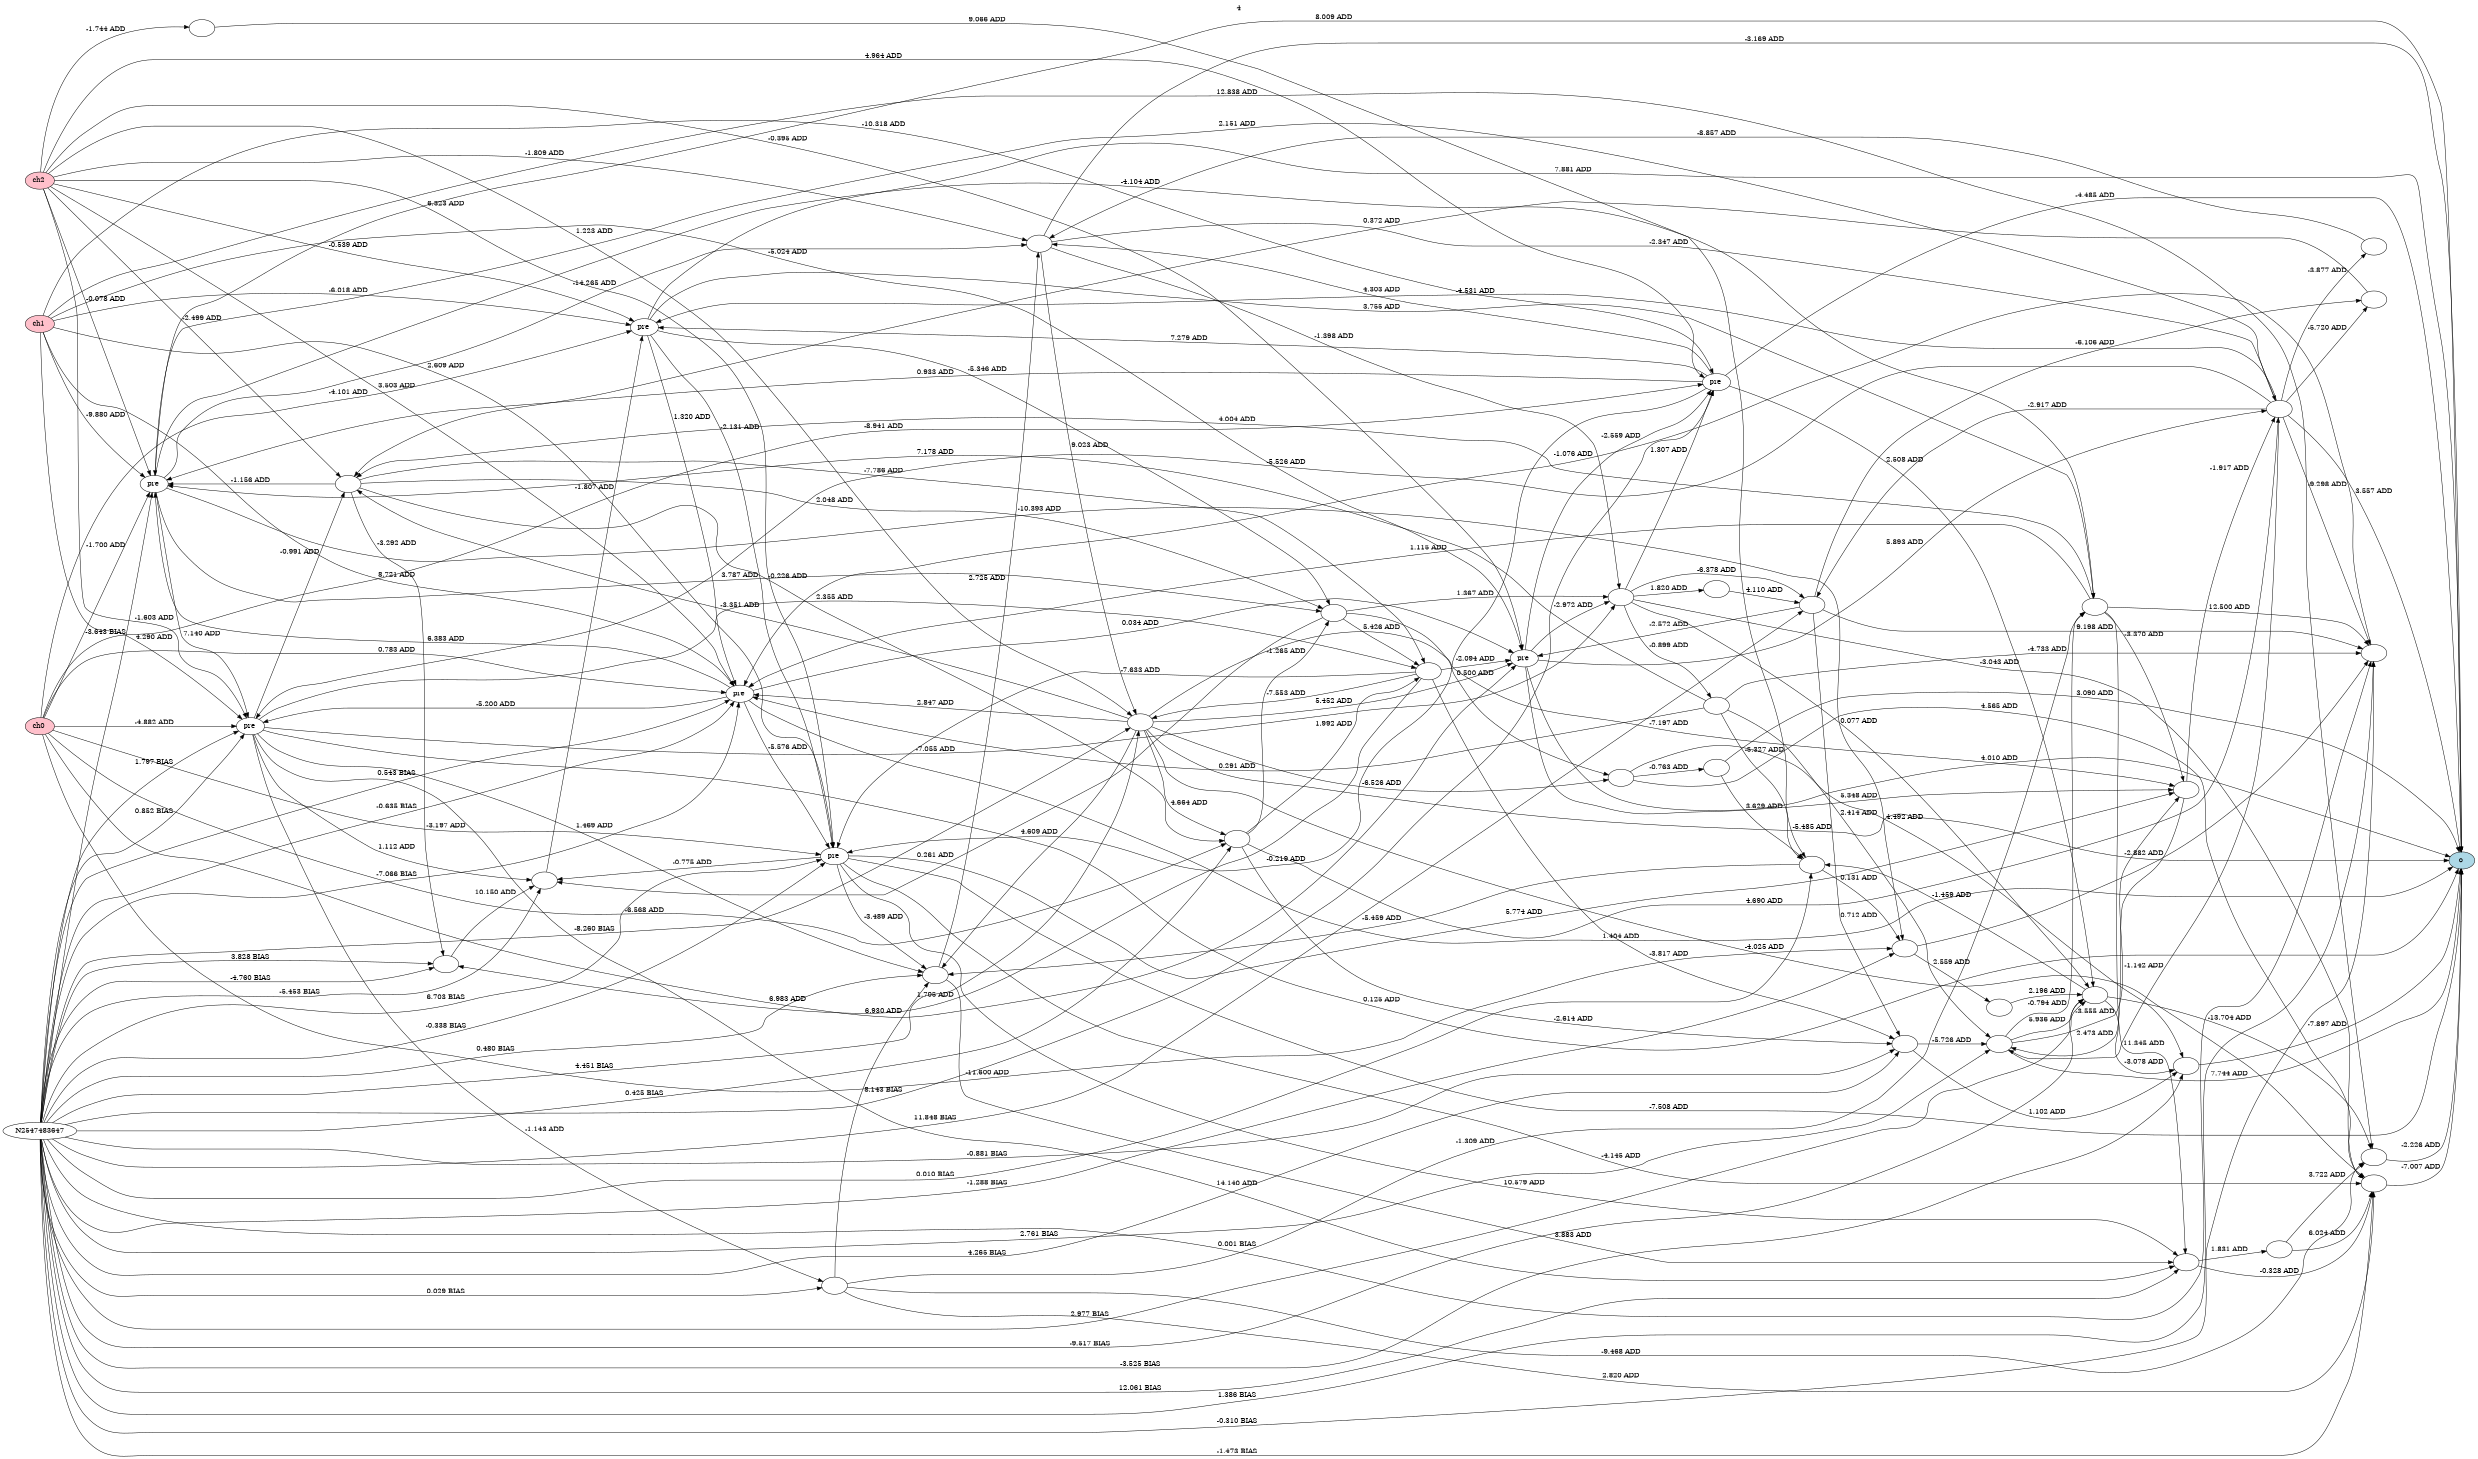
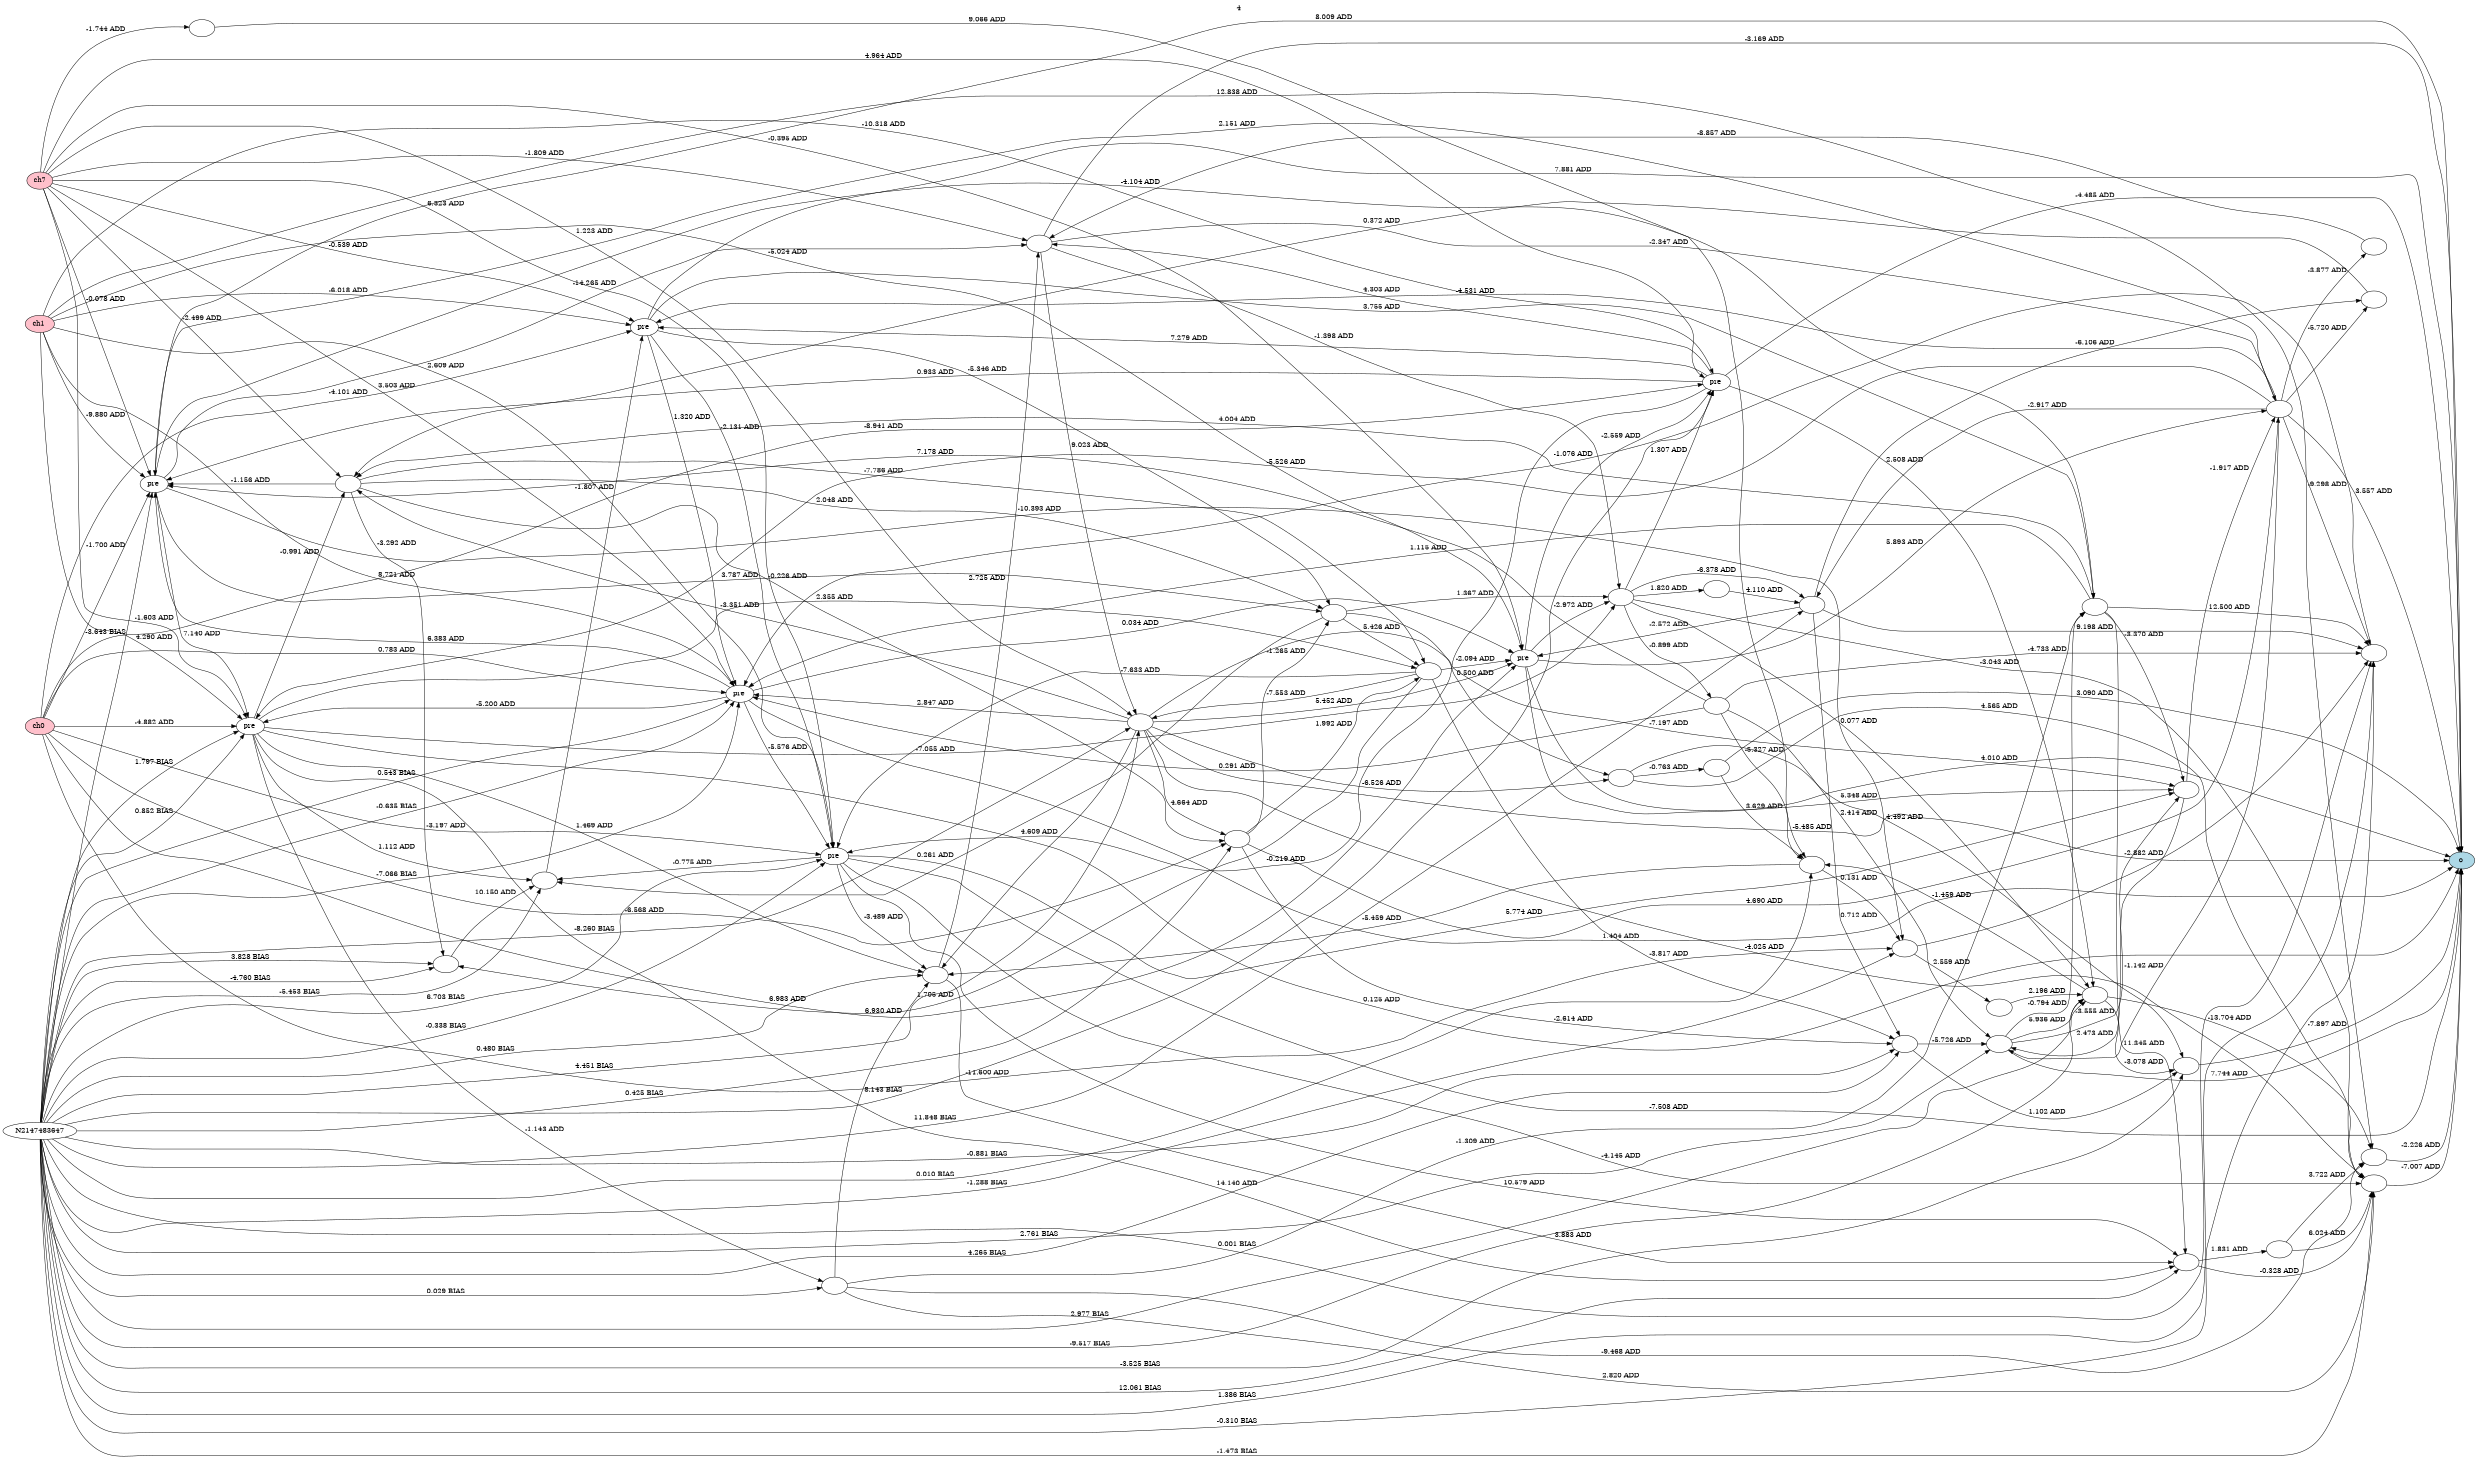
(40, 181) -> (40, 181)
(40, 1131) -> (40, 1131)
